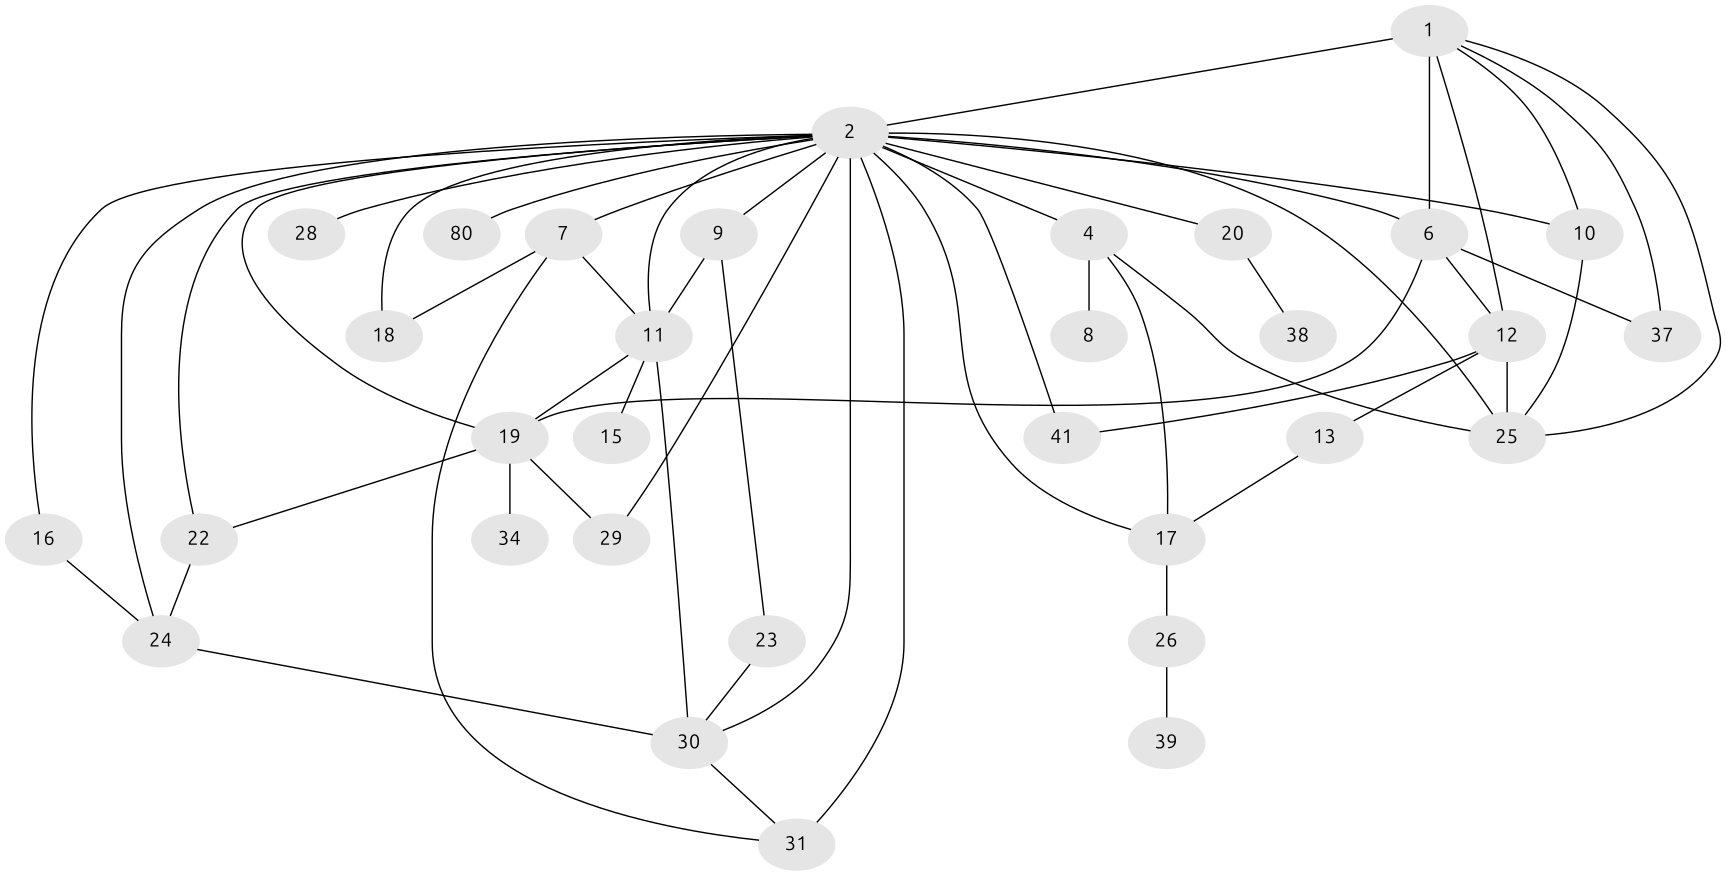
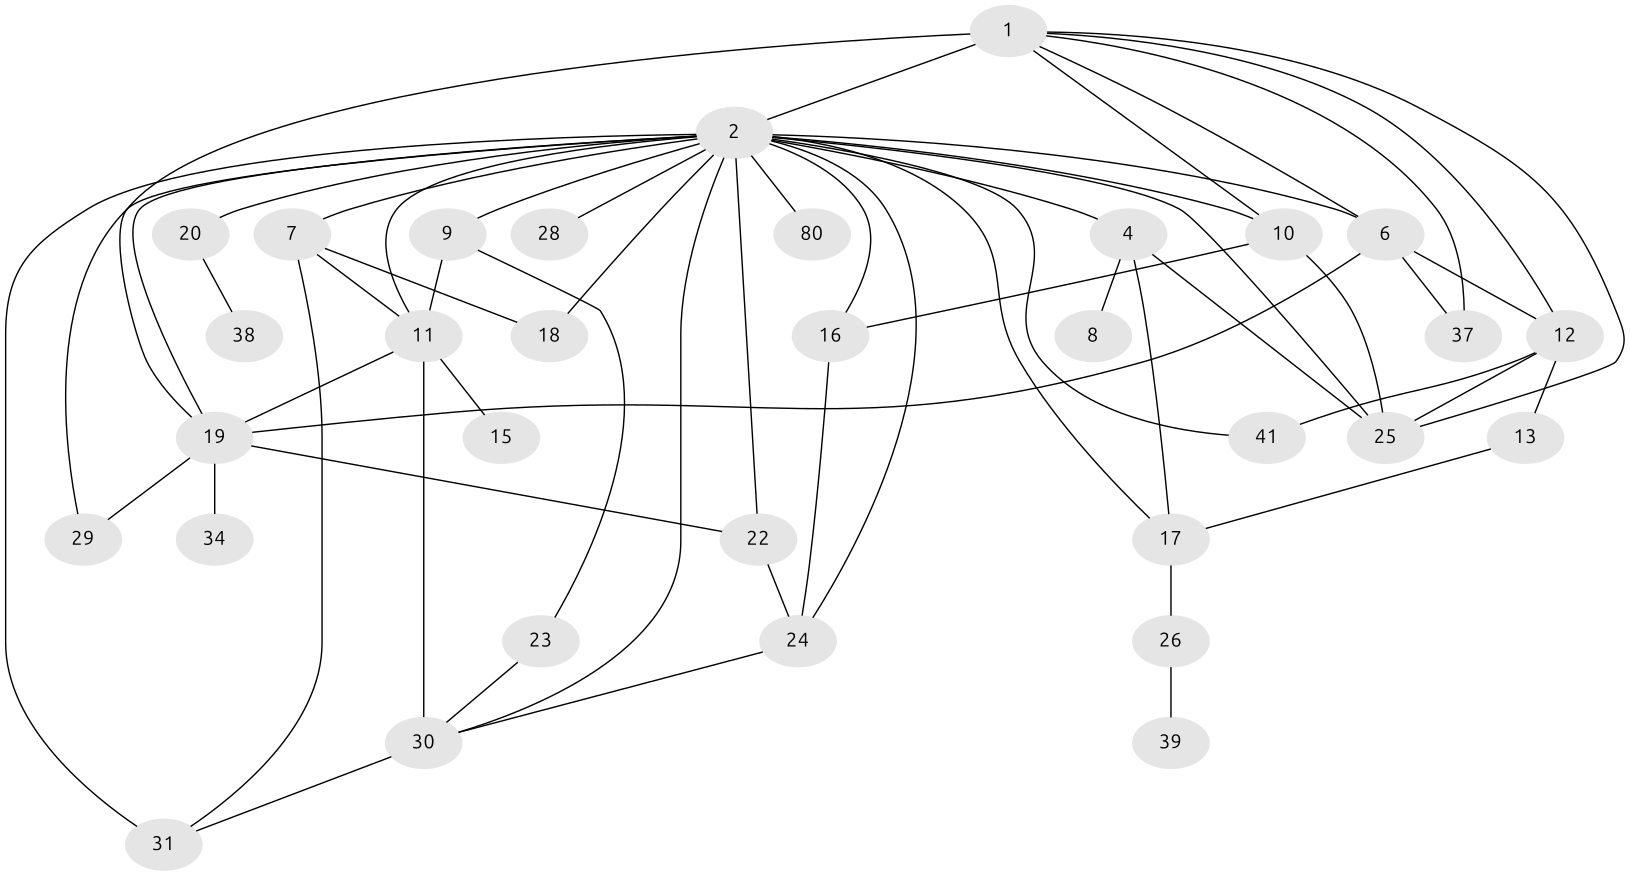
none -> (423, 93)
none -> (1058, 286)
